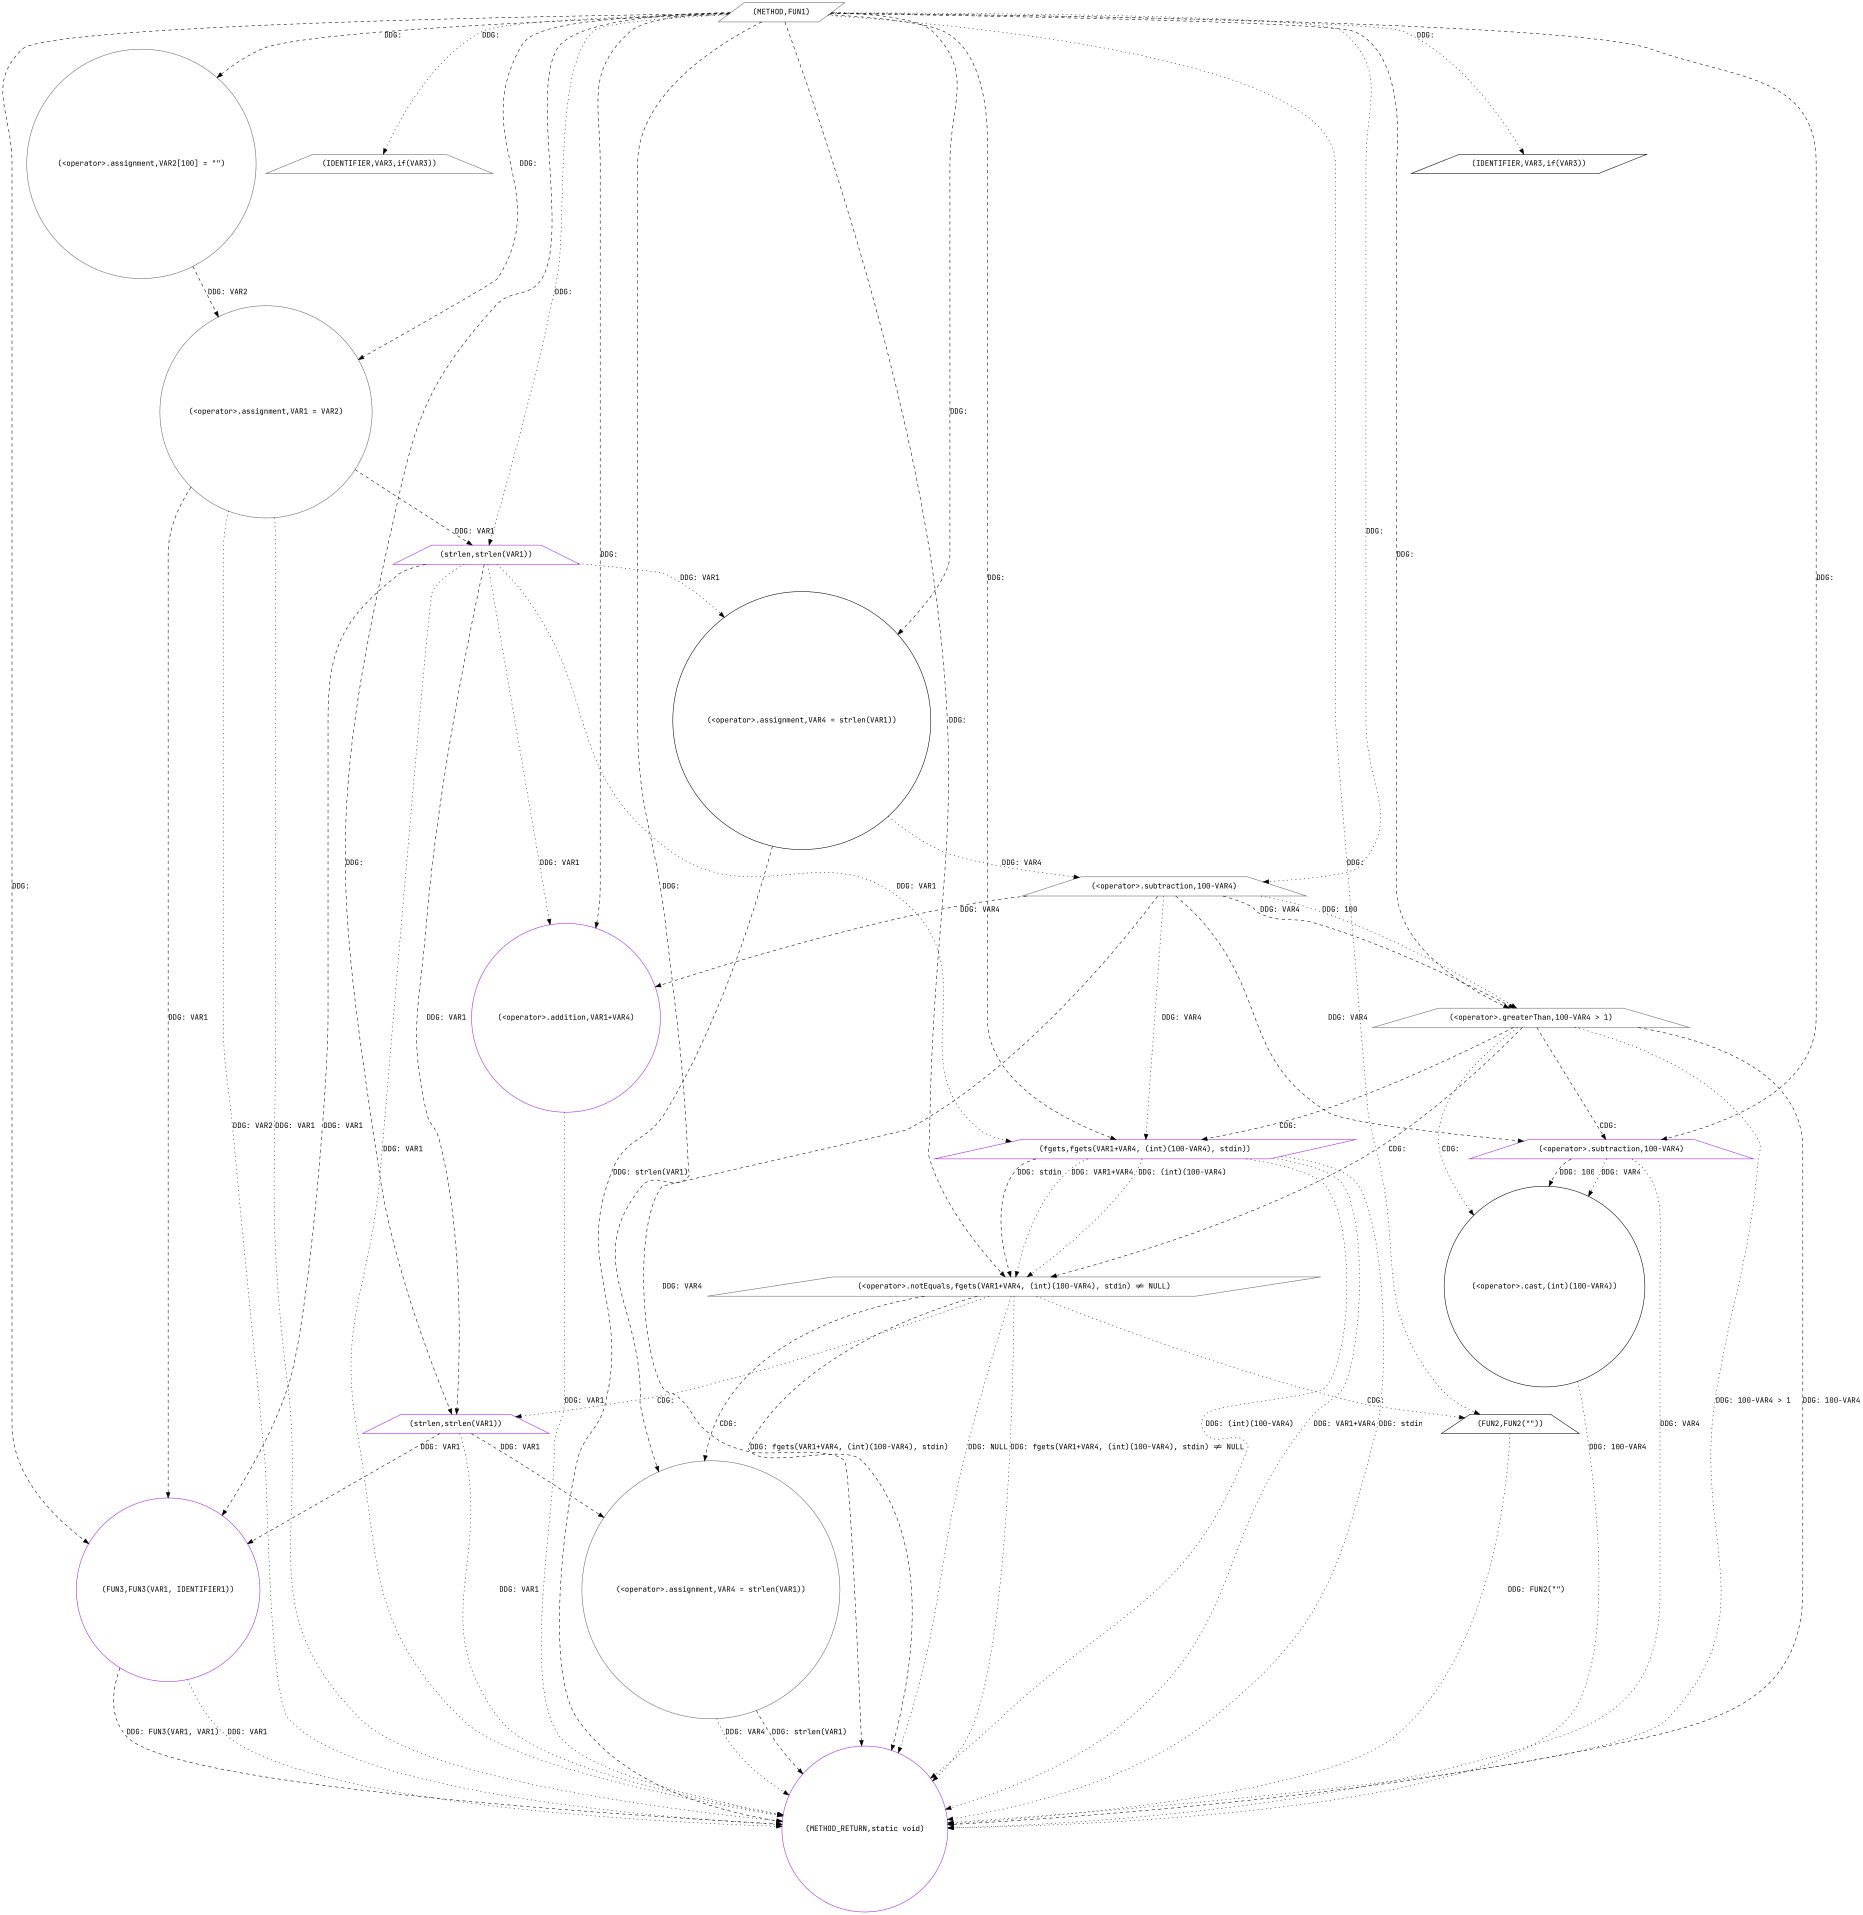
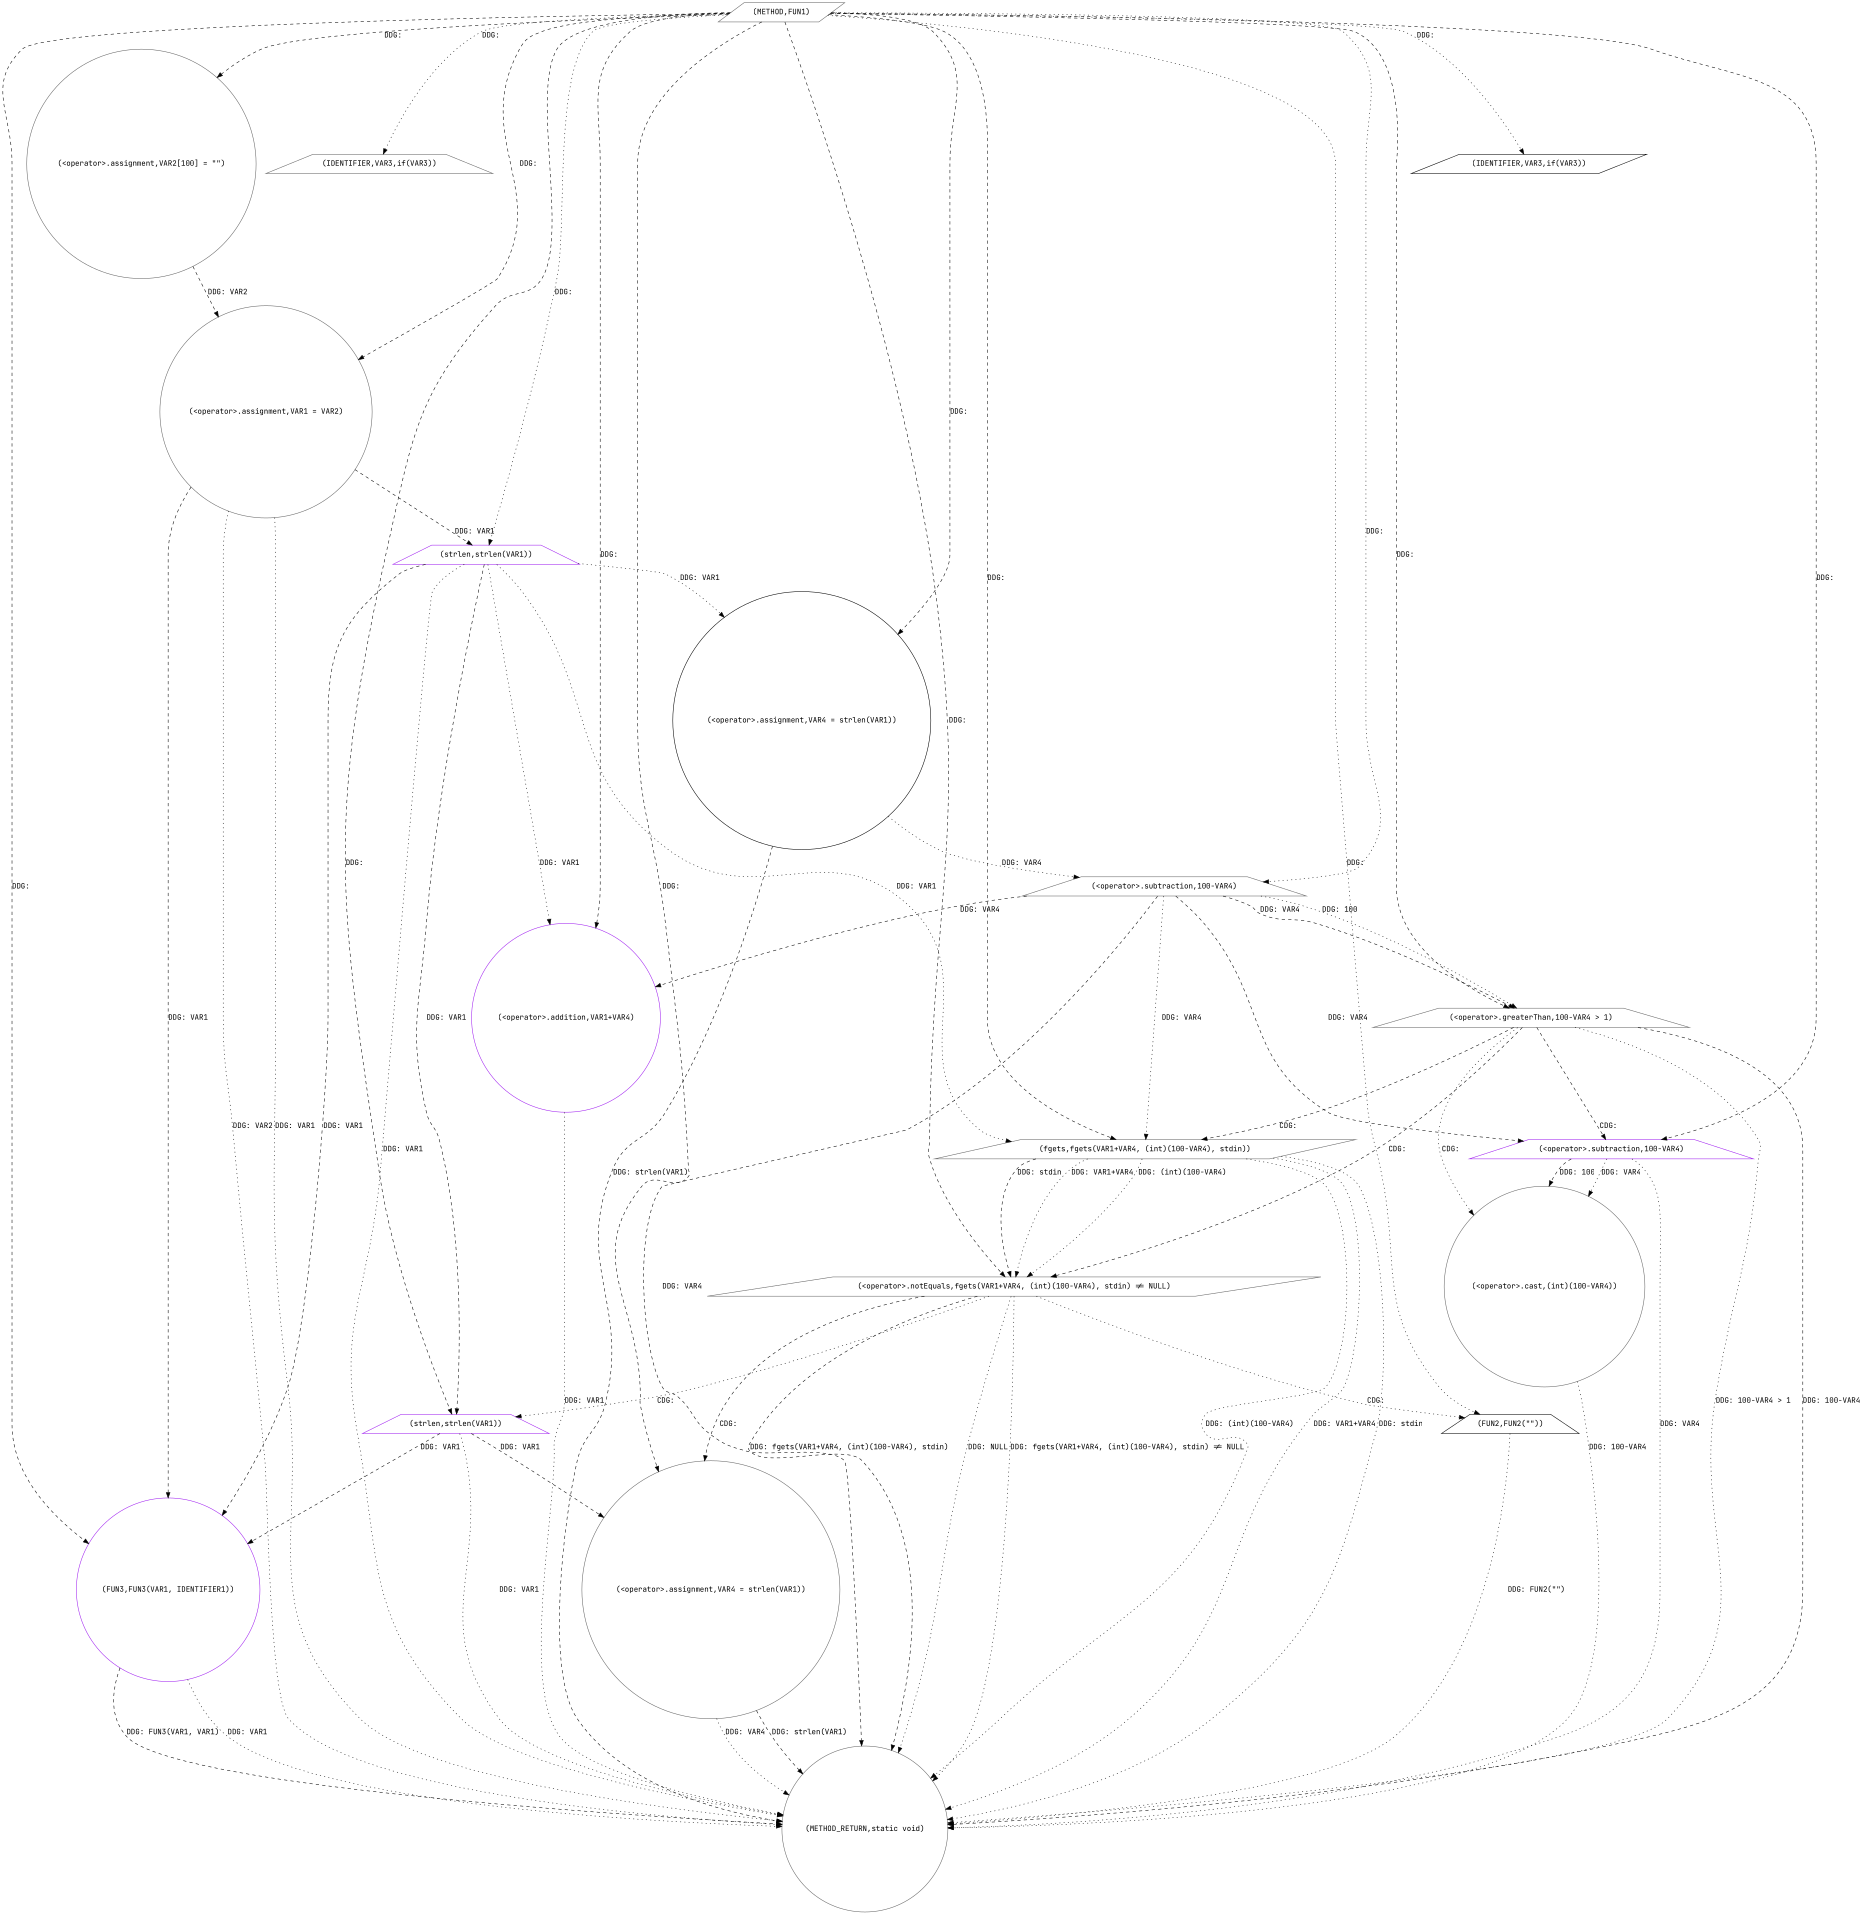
(1145, 1149) -> (1145, 1149)
(1545, 1287) -> (1545, 1287)
(865, 1829) -> (865, 1829)
